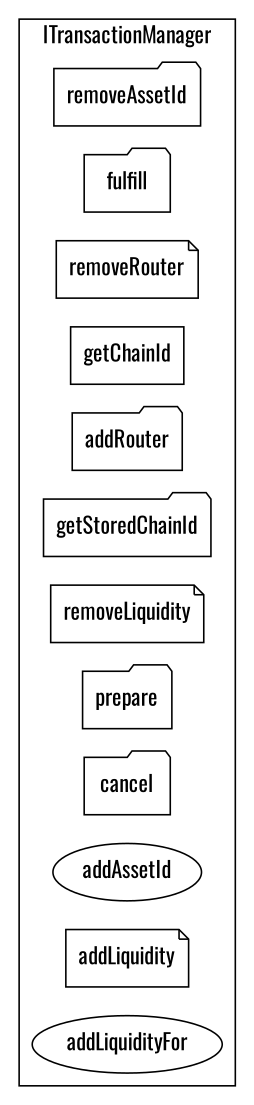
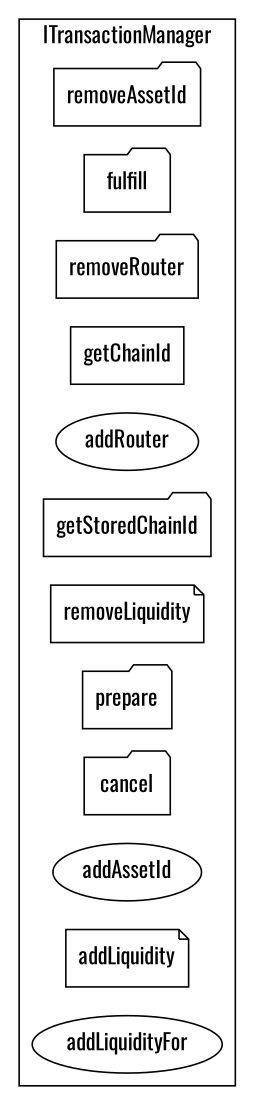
(127, 269) -> (127, 269)
(127, 442) -> (127, 442)
